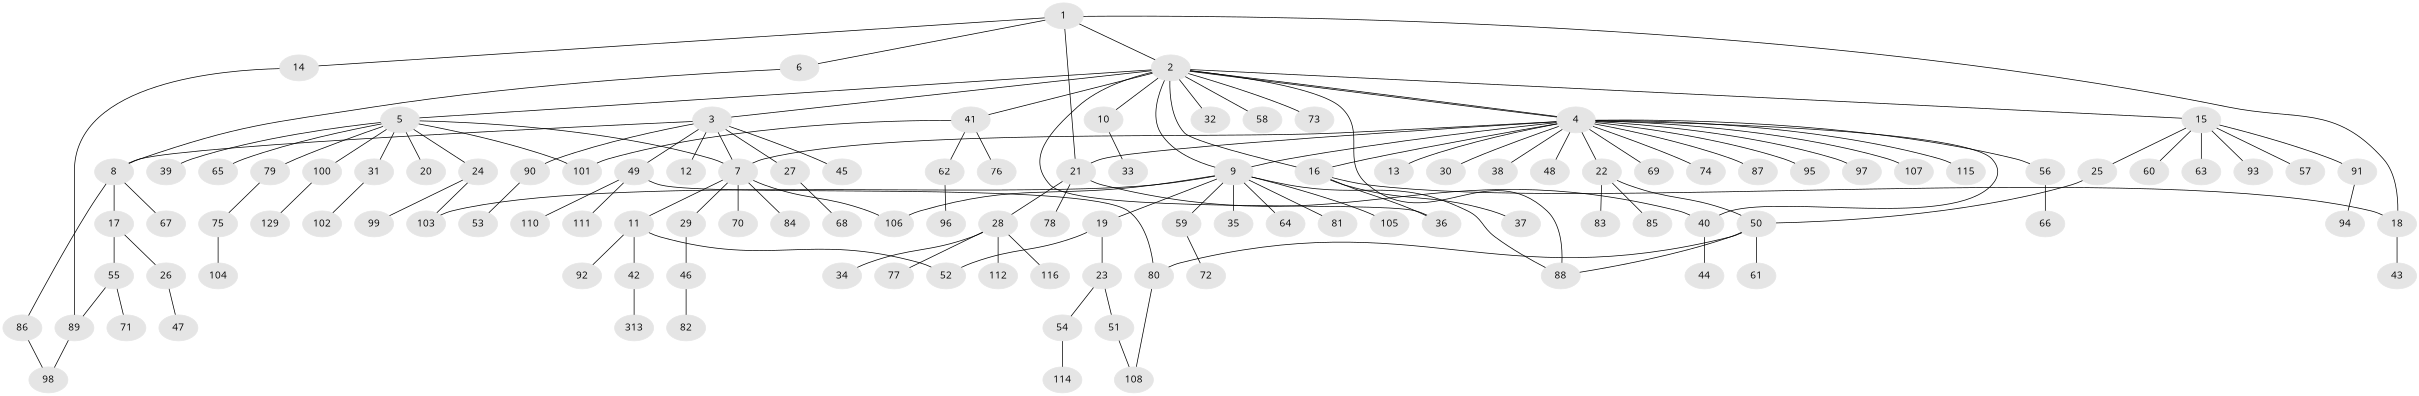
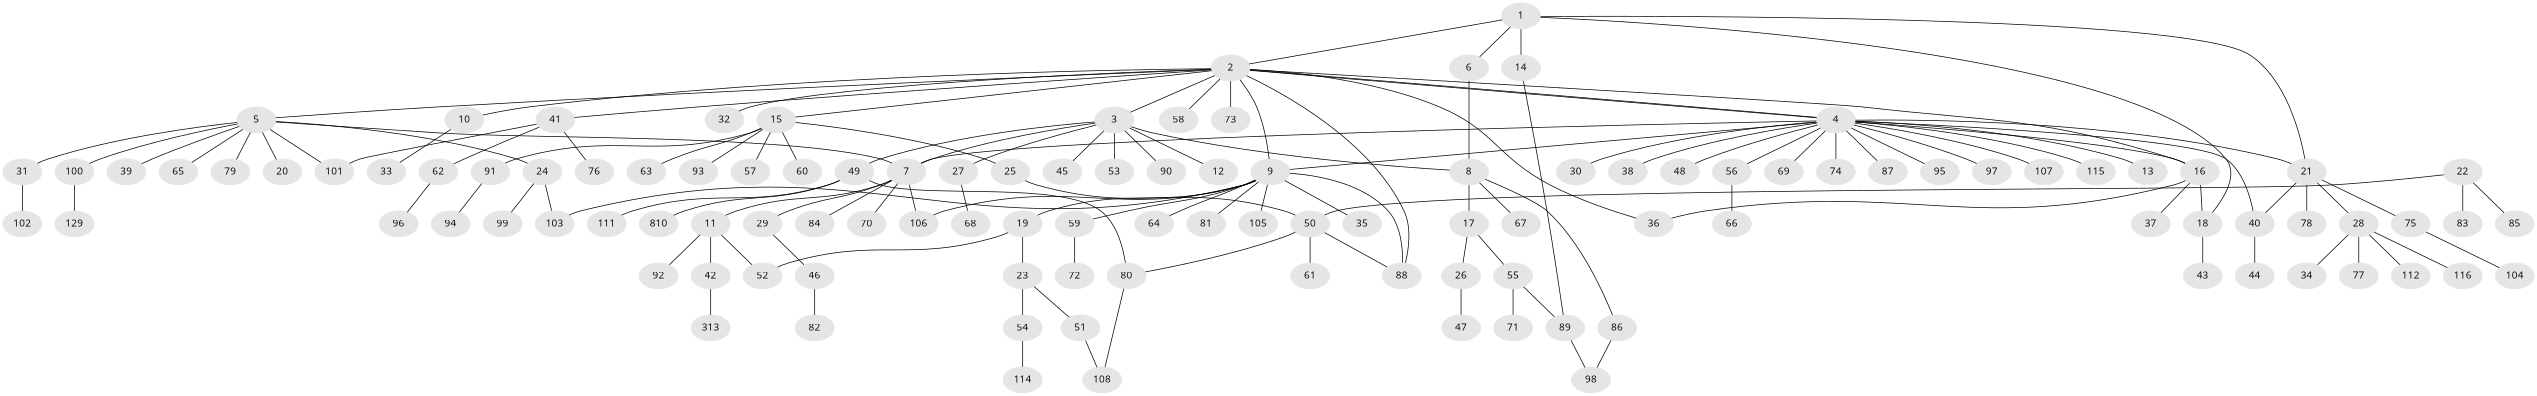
(1589, 146) -> none
(244, 198) -> (2359, 198)
(504, 198) -> (1114, 148)
(530, 224) -> (659, 224)
